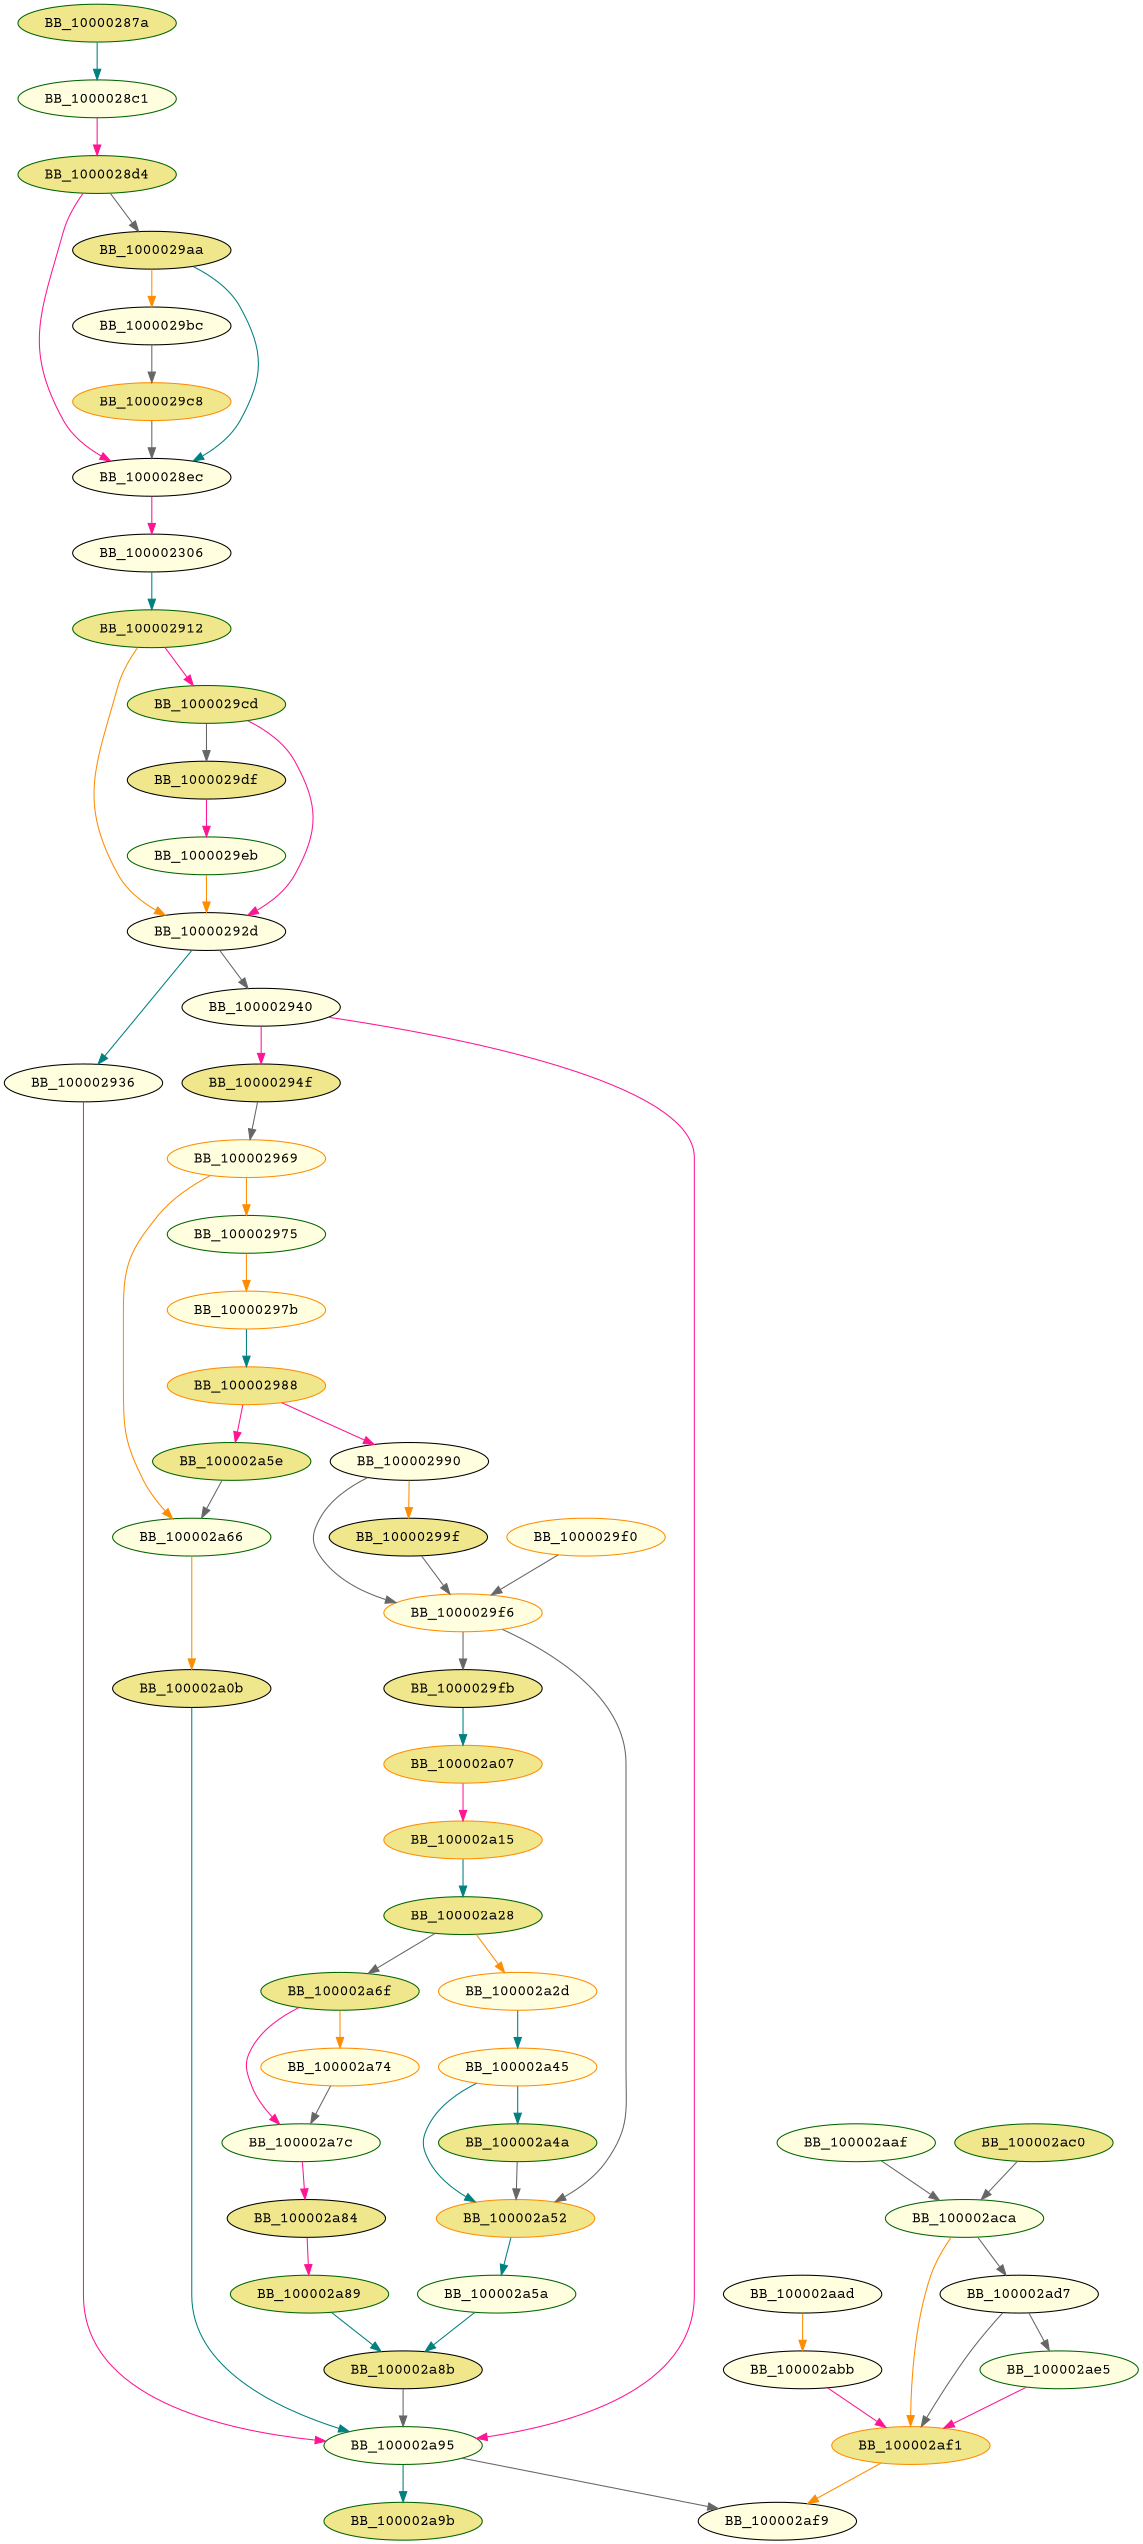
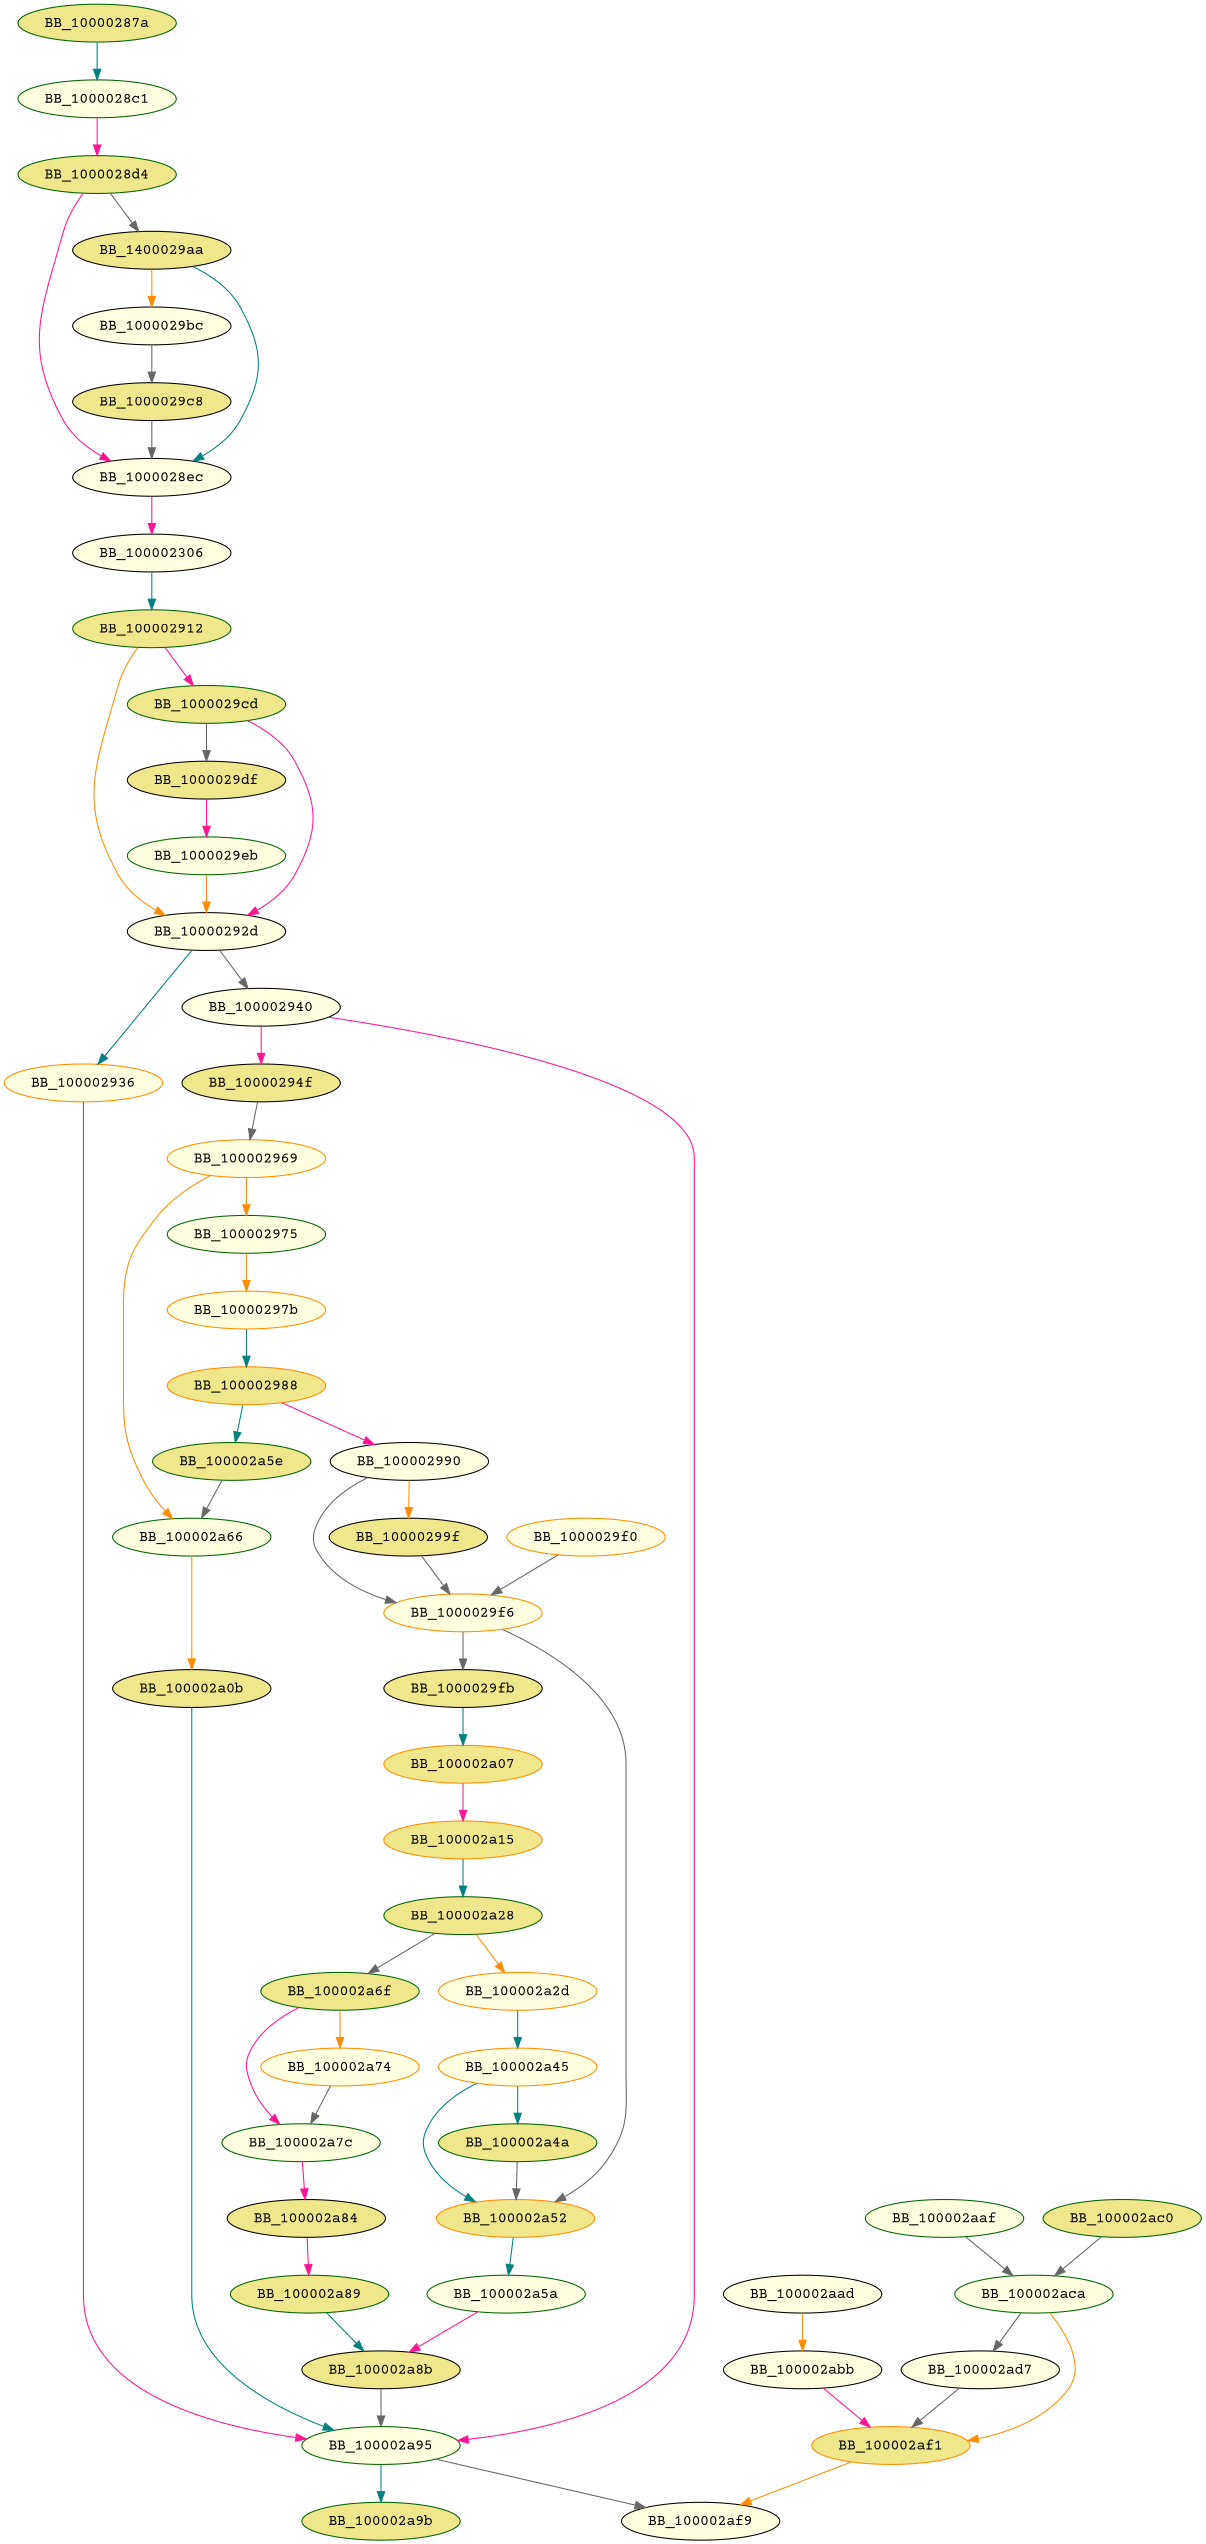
(152, 250) -> (152, 250)
(152, 402) -> (152, 402)
(83, 1083) -> (83, 1083)
(240, 1418) -> (240, 1418)
(454, 2329) -> (448, 2329)
(1059, 2370) -> none
